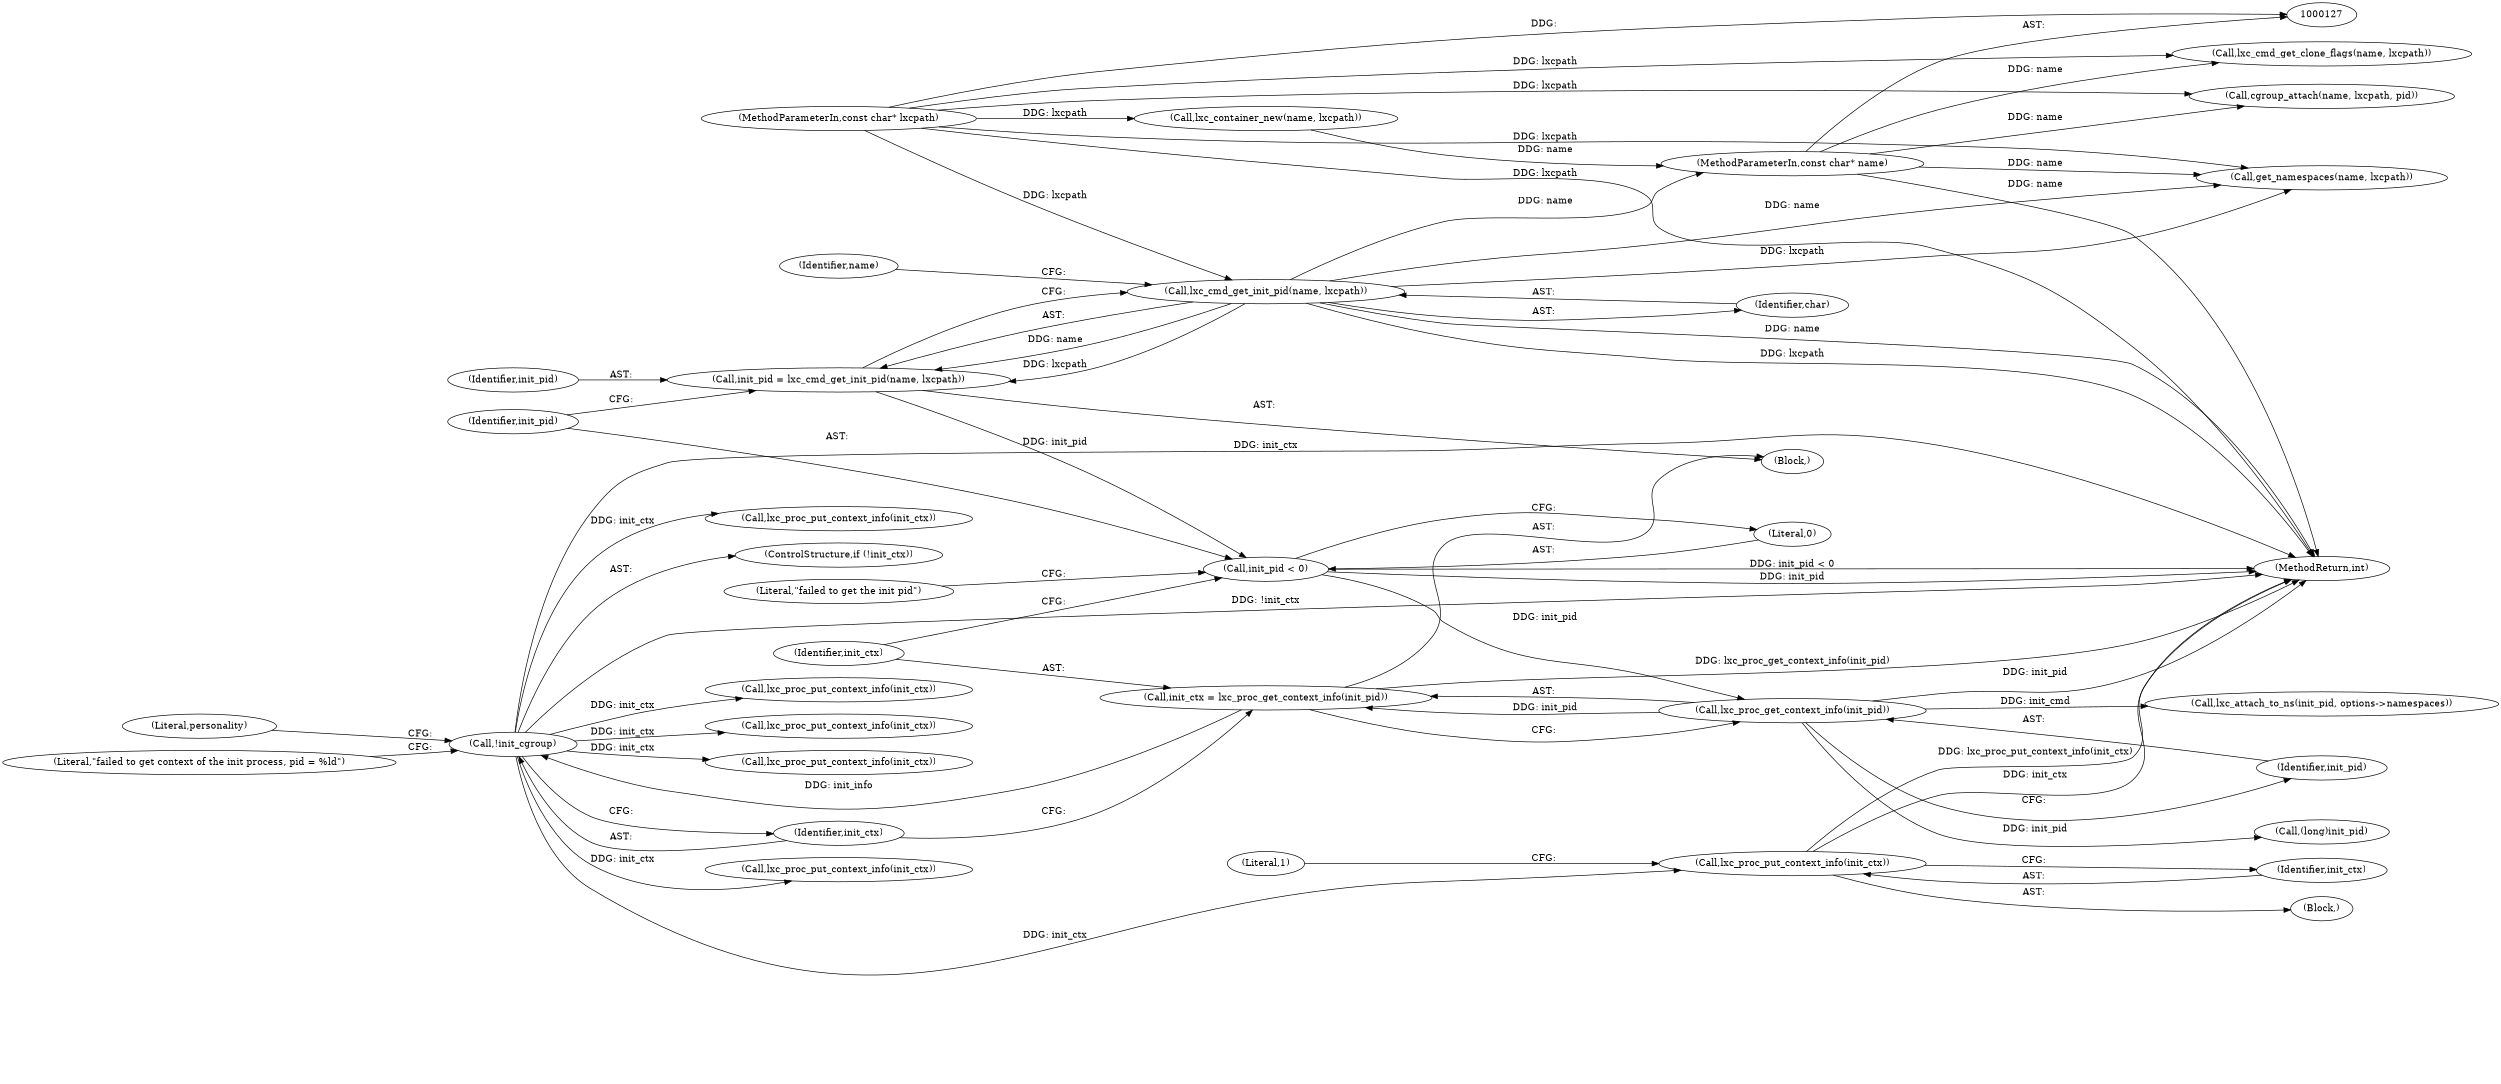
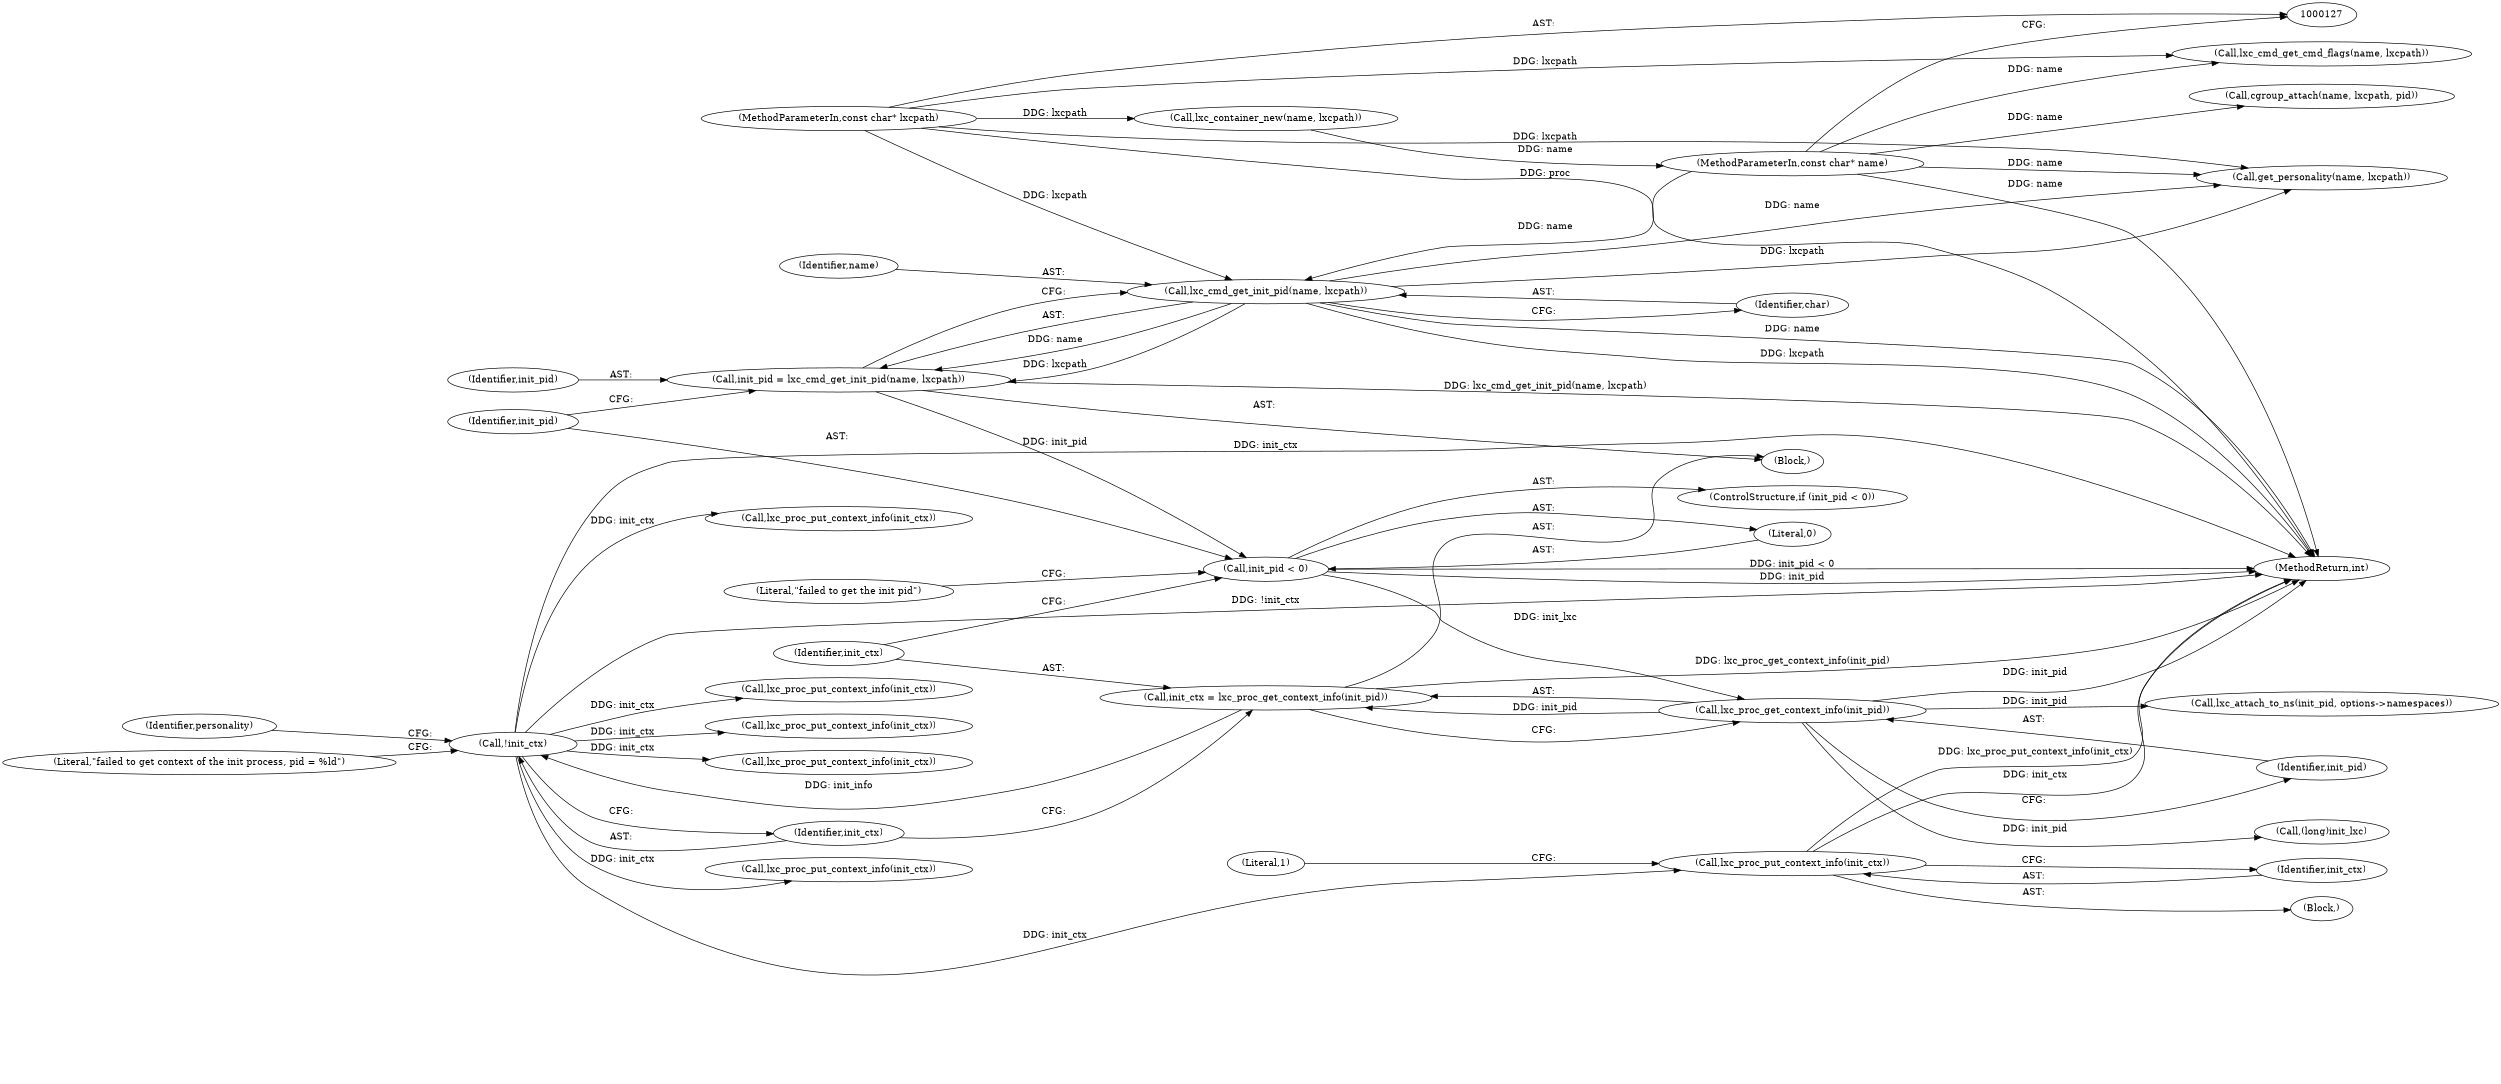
(1545, 24) -> (1545, 24)
(2035, 25) -> (2035, 25)
(2322, 54) -> (2322, 54)
(1561, 91) -> none
(1545, 173) -> (1545, 173)
(2322, 178) -> (2322, 178)
(1494, 218) -> (1520, 244)
(1055, 272) -> (1055, 272)
(1545, 312) -> (1545, 312)
none -> (1680, 397)
none -> (1792, 498)
(1545, 508) -> (1545, 508)
(839, 555) -> none
(1545, 617) -> (1545, 617)
(2035, 702) -> (2035, 702)
(199, 726) -> (199, 726)
(513, 744) -> (513, 744)
(2322, 832) -> (2322, 832)
